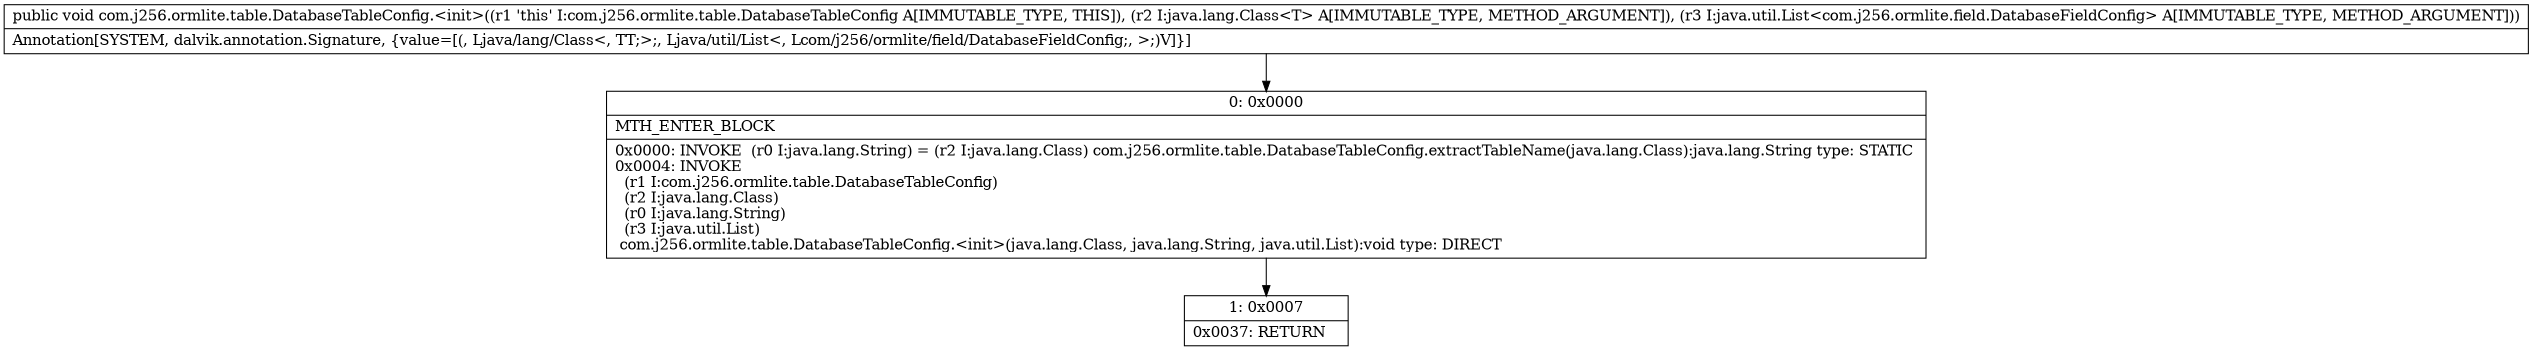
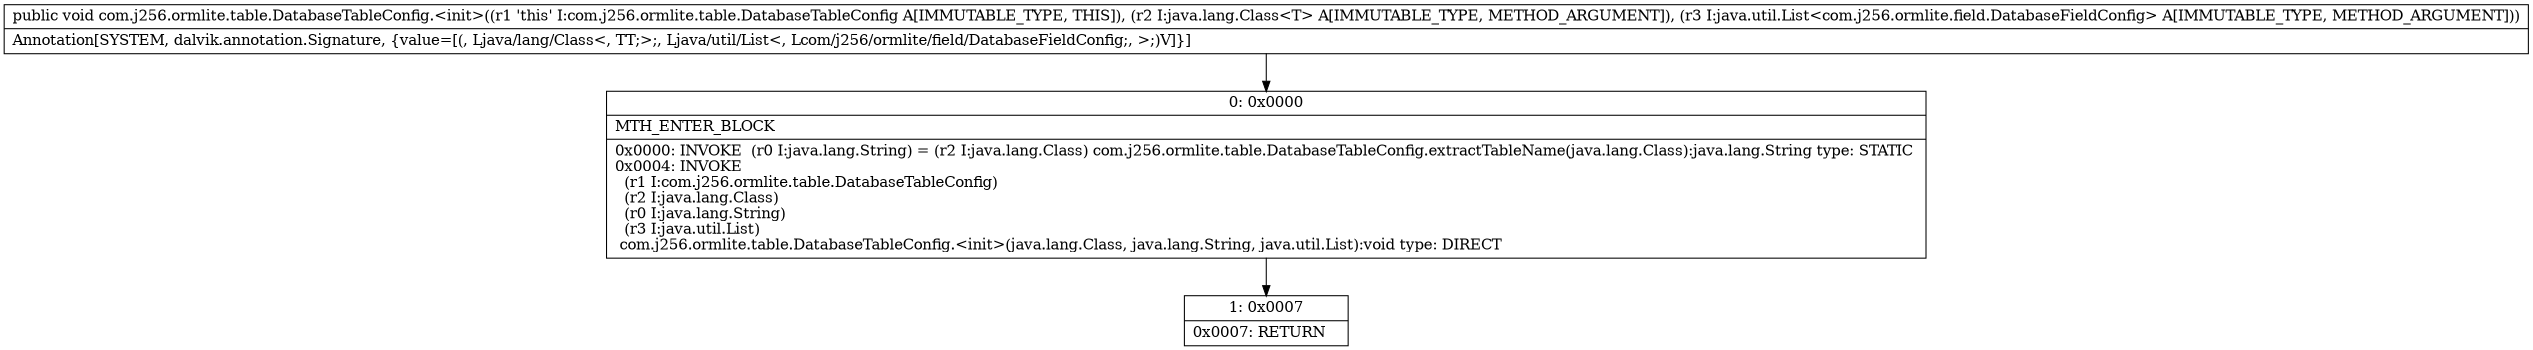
(1266, 333) -> (1266, 333)
